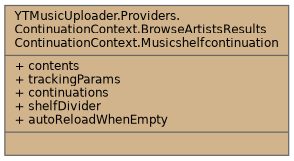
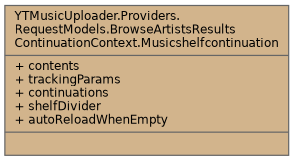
(141, 30) -> (125, 30)
